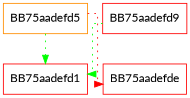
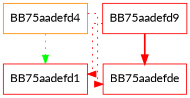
(45, 19) -> (45, 19)
(93, 44) -> (93, 44)
none -> (145, 45)
